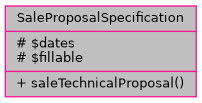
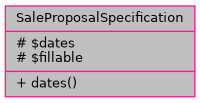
(101, 83) -> (47, 83)
